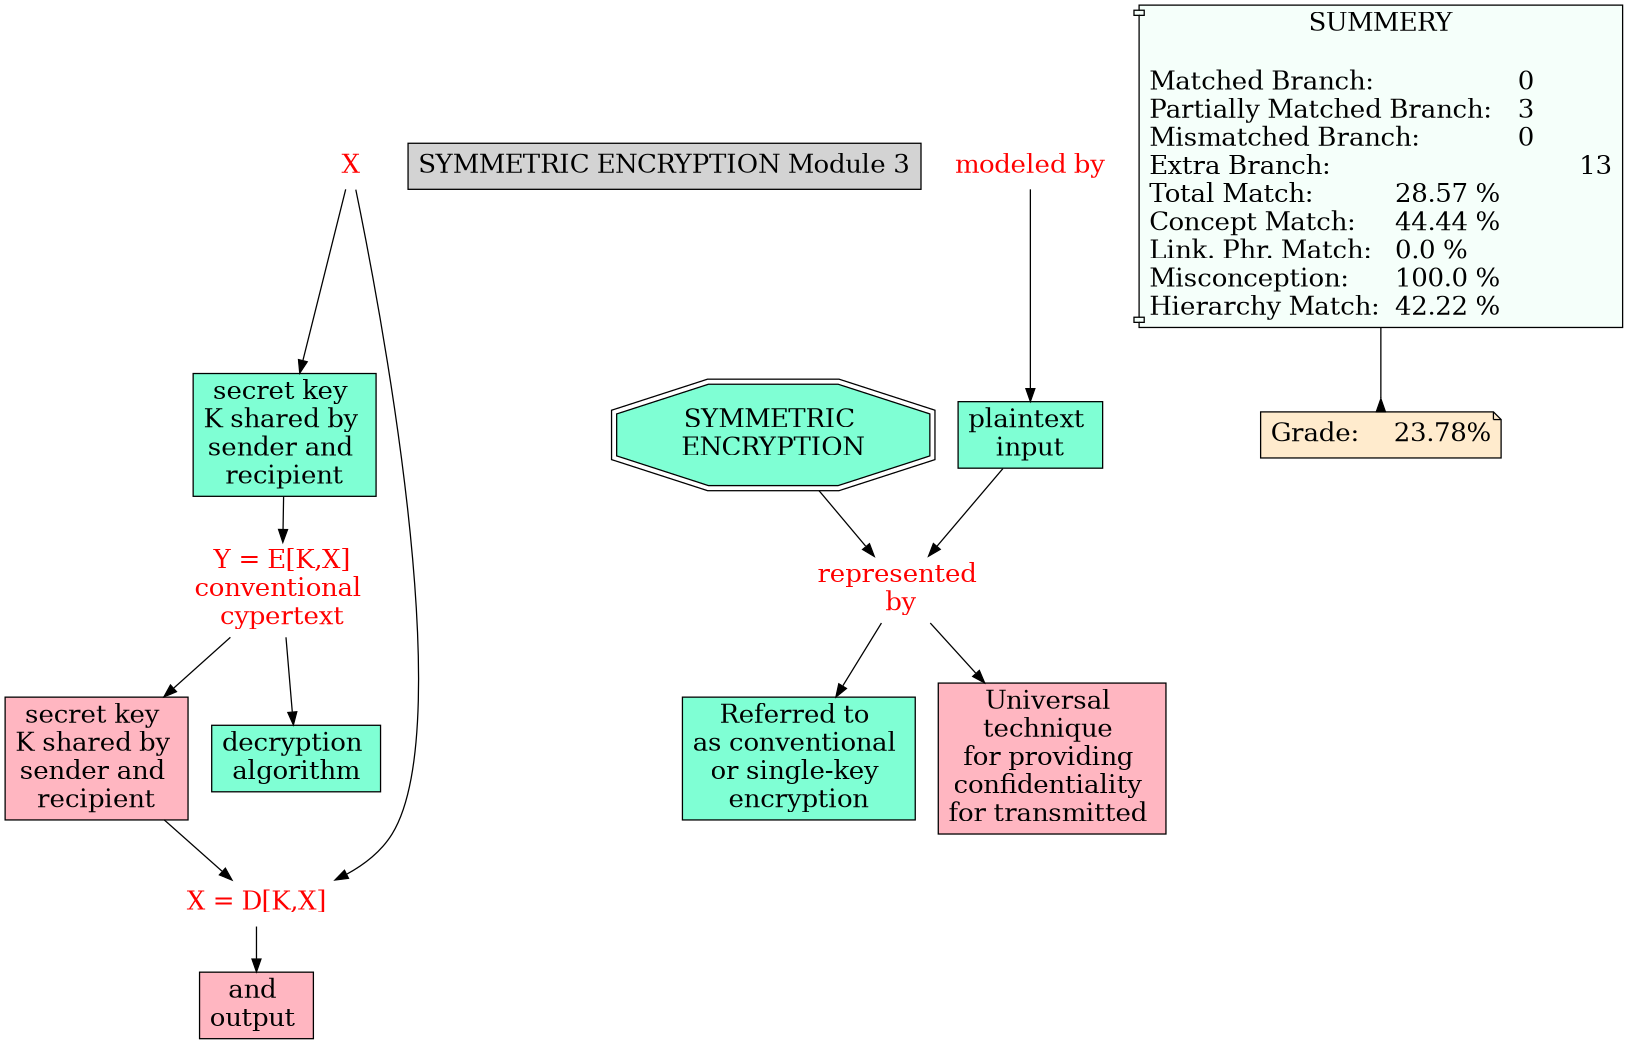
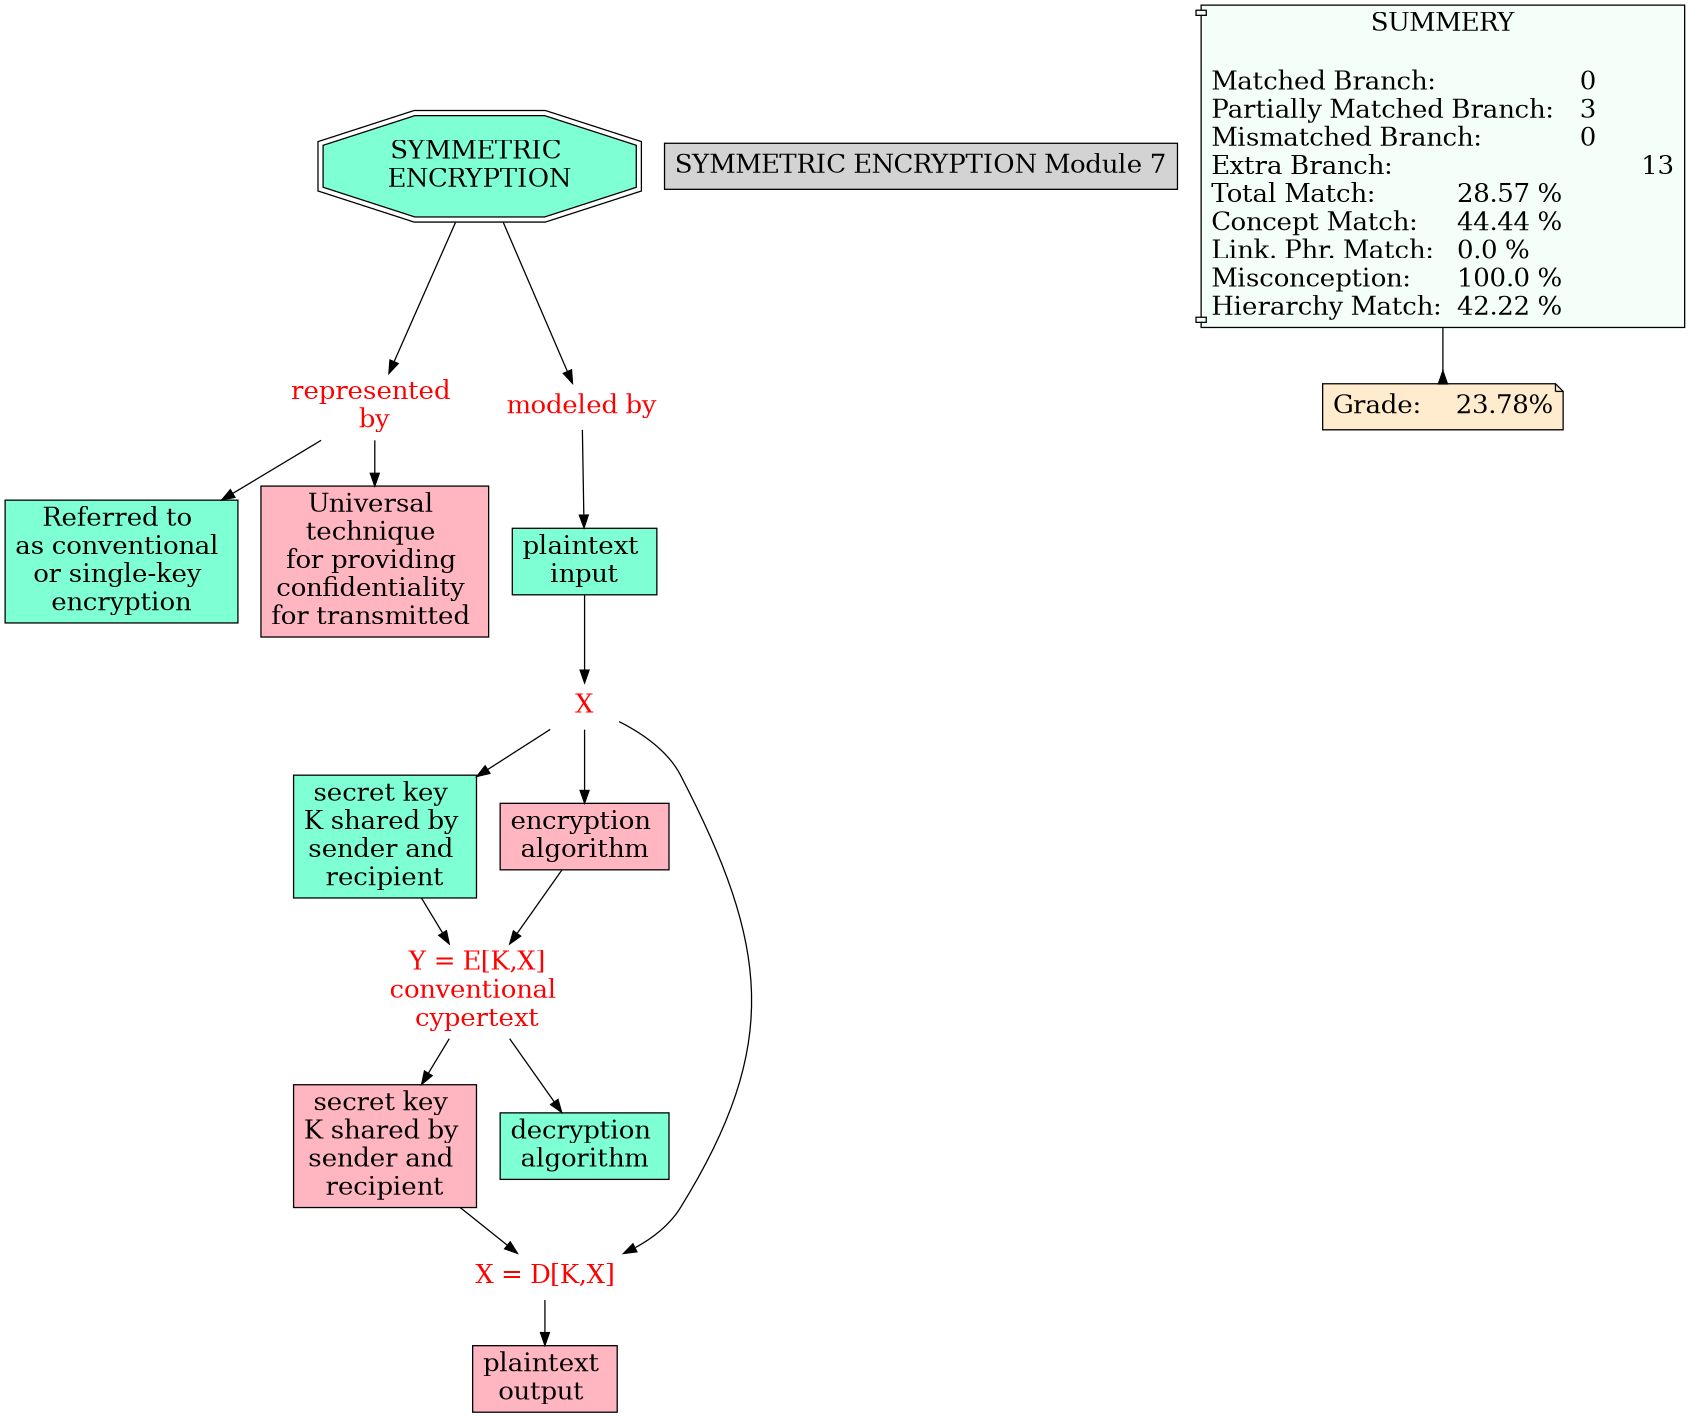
(665, 166) -> (921, 166)
none -> (535, 297)
(970, 507) -> (585, 633)
none -> (585, 837)
(256, 1005) -> (545, 1379)
